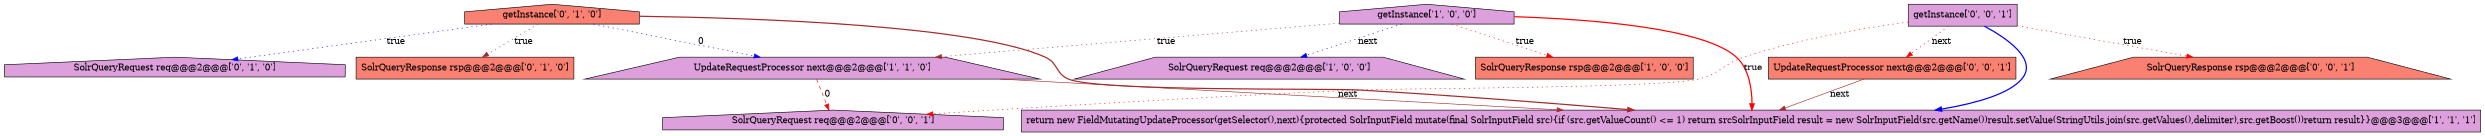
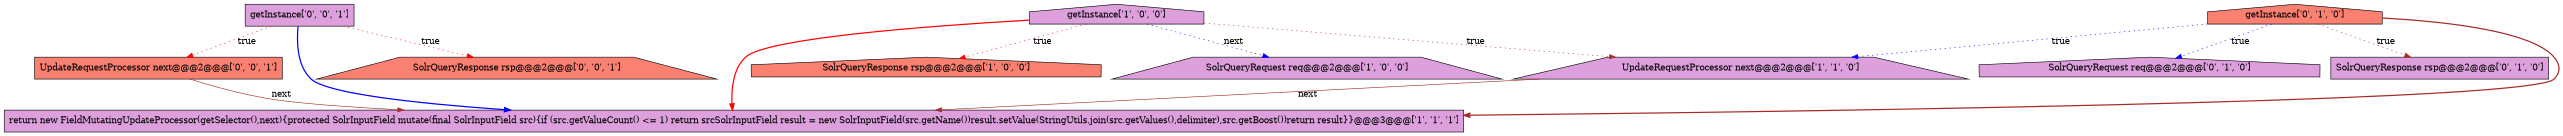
(701, 42) -> (2061, 42)
(1941, 42) -> (247, 42)
(465, 68) -> (2440, 68)
(1584, 68) -> (926, 68)
(833, 121) -> none
